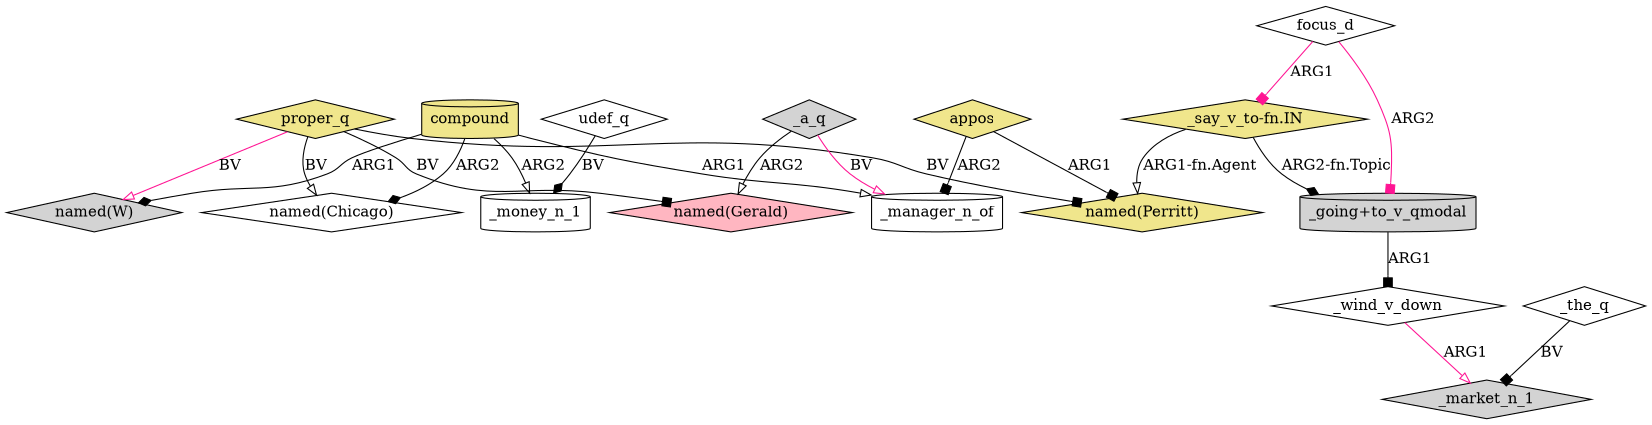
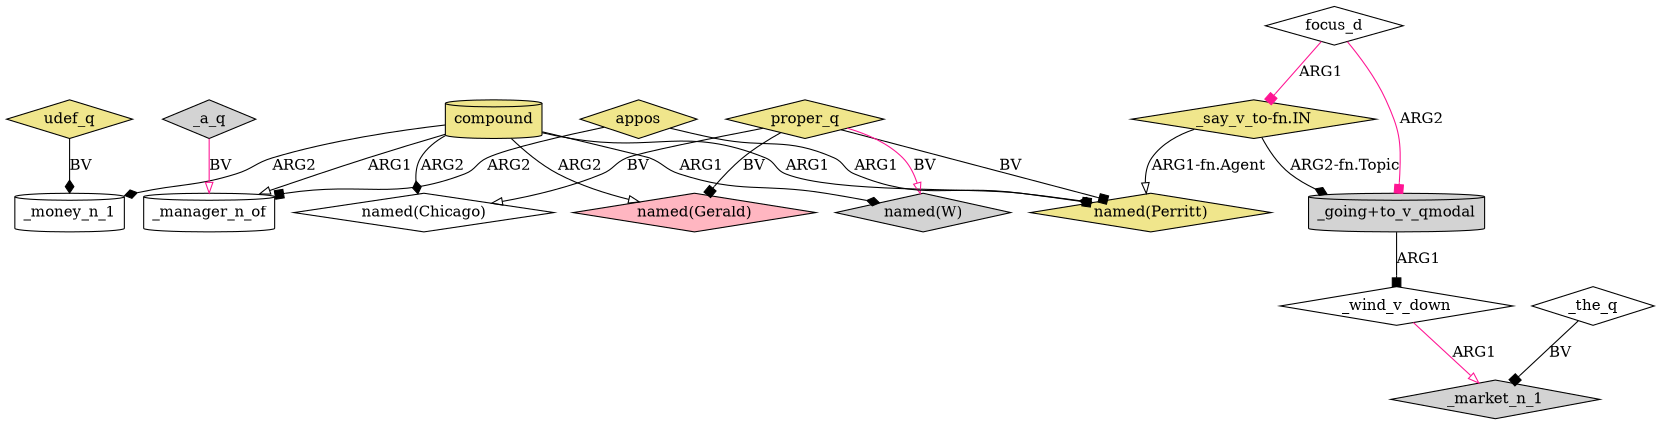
(604, 119) -> (70, 119)
(763, 154) -> (566, 178)
(513, 159) -> (290, 153)
none -> (806, 180)
